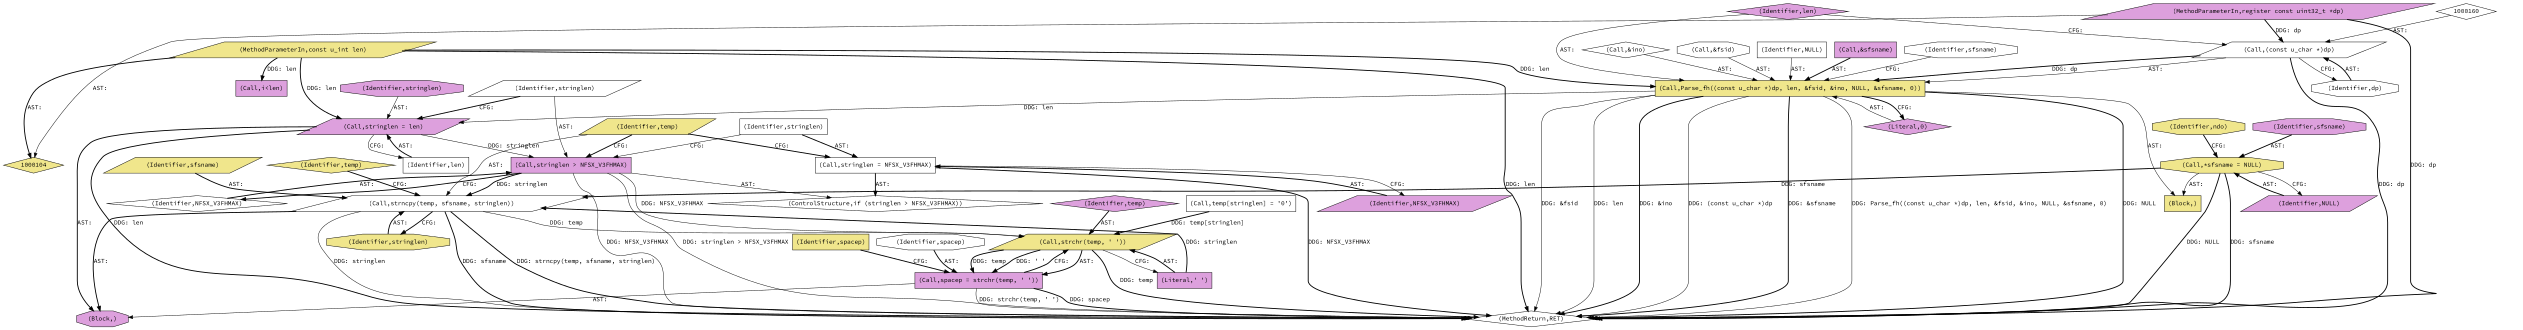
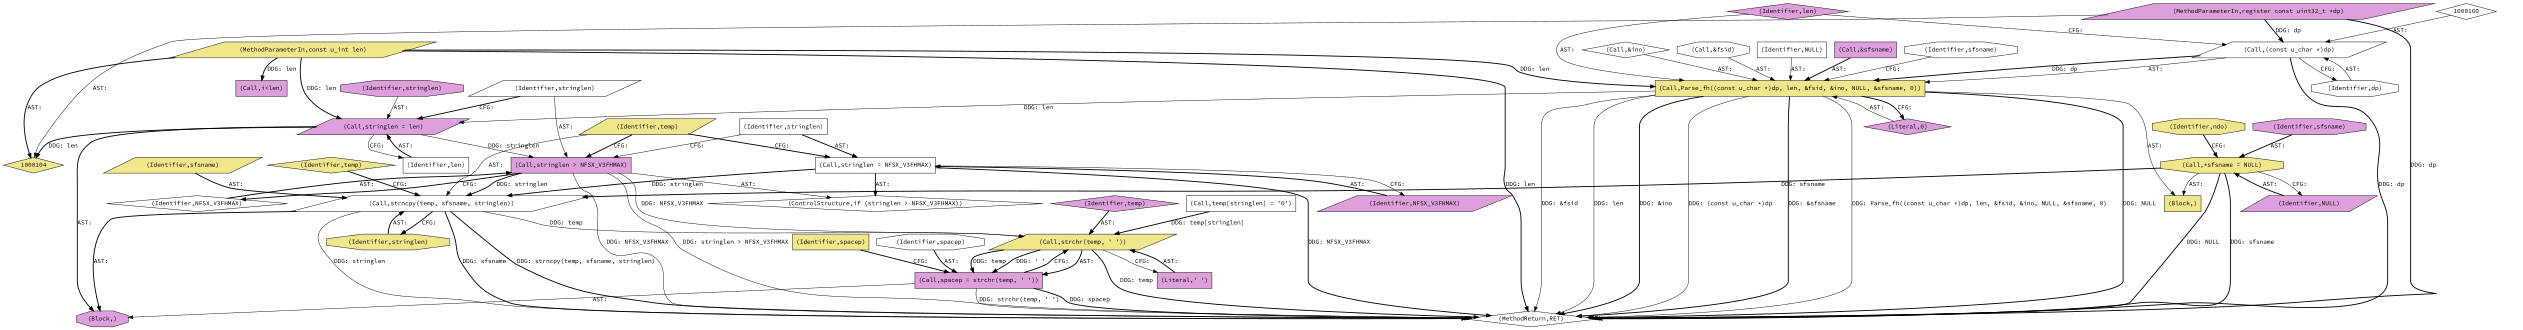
(2342, 68) -> (2342, 68)
(882, 222) -> (663, 180)
(512, 309) -> (117, 132)
